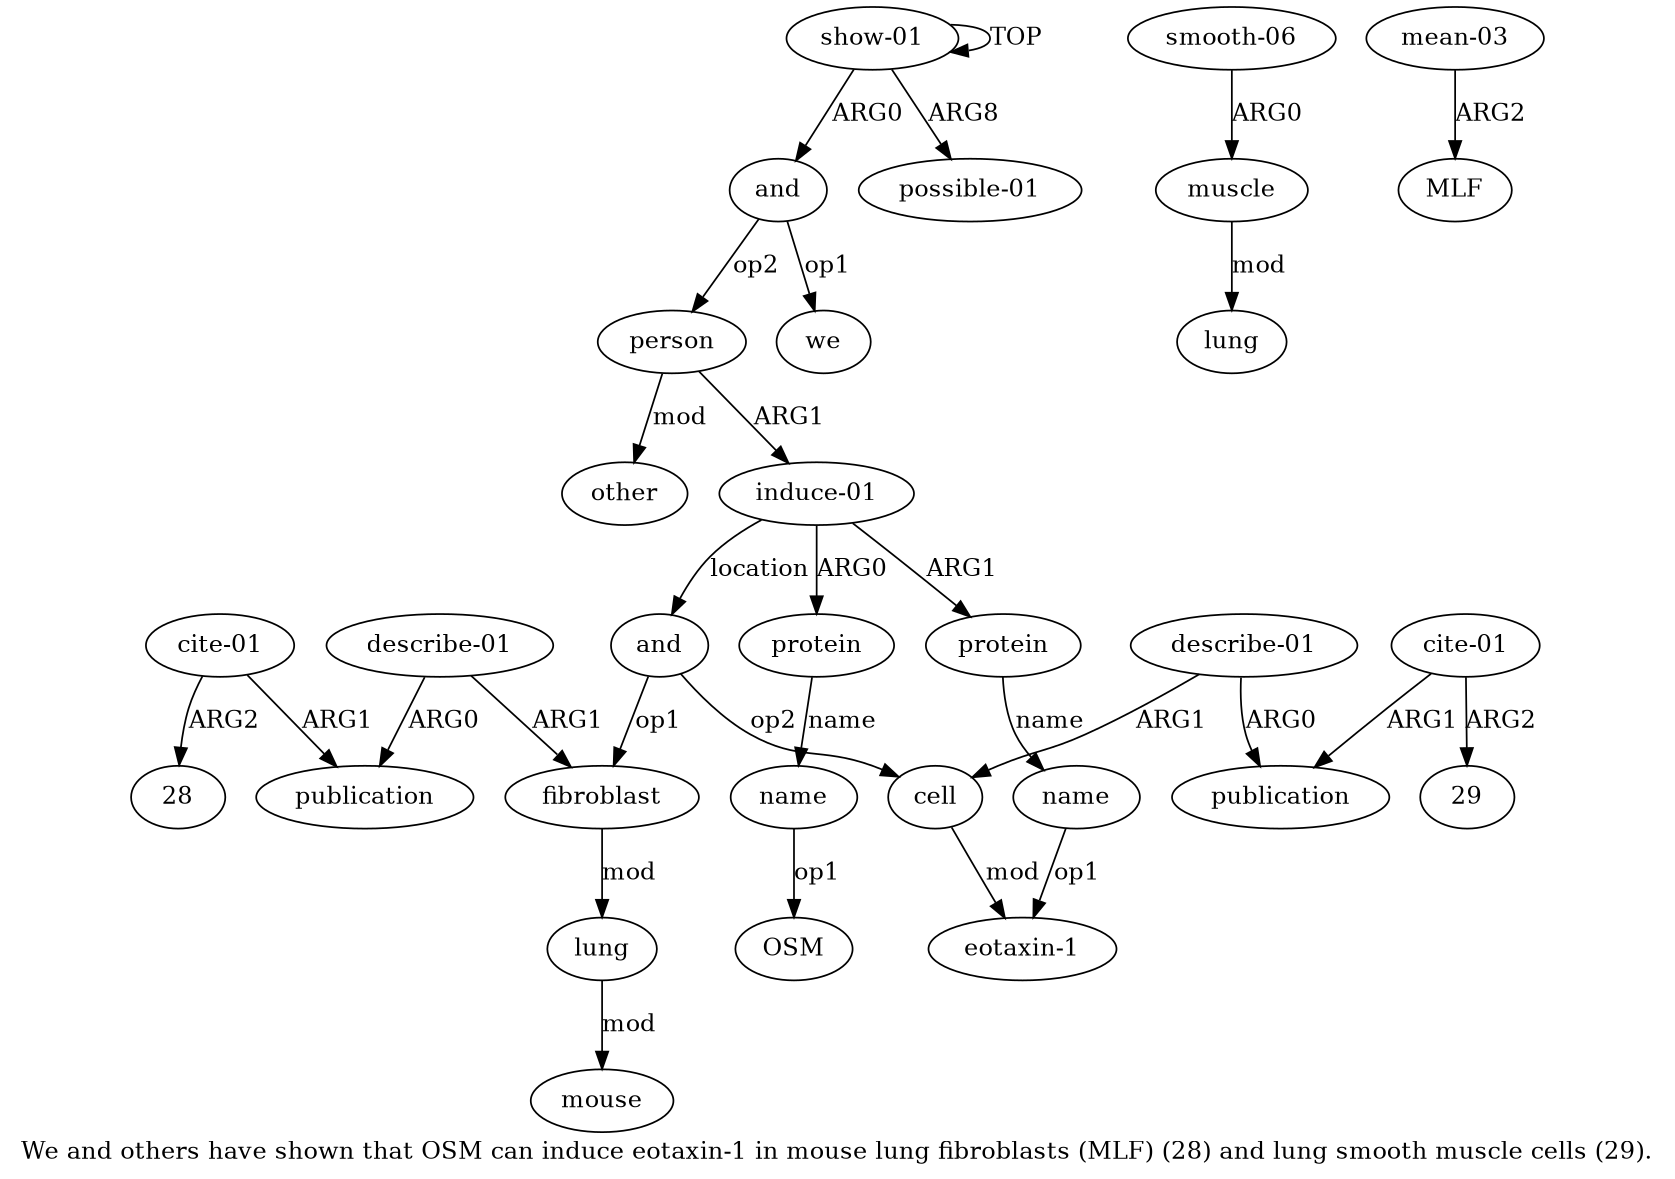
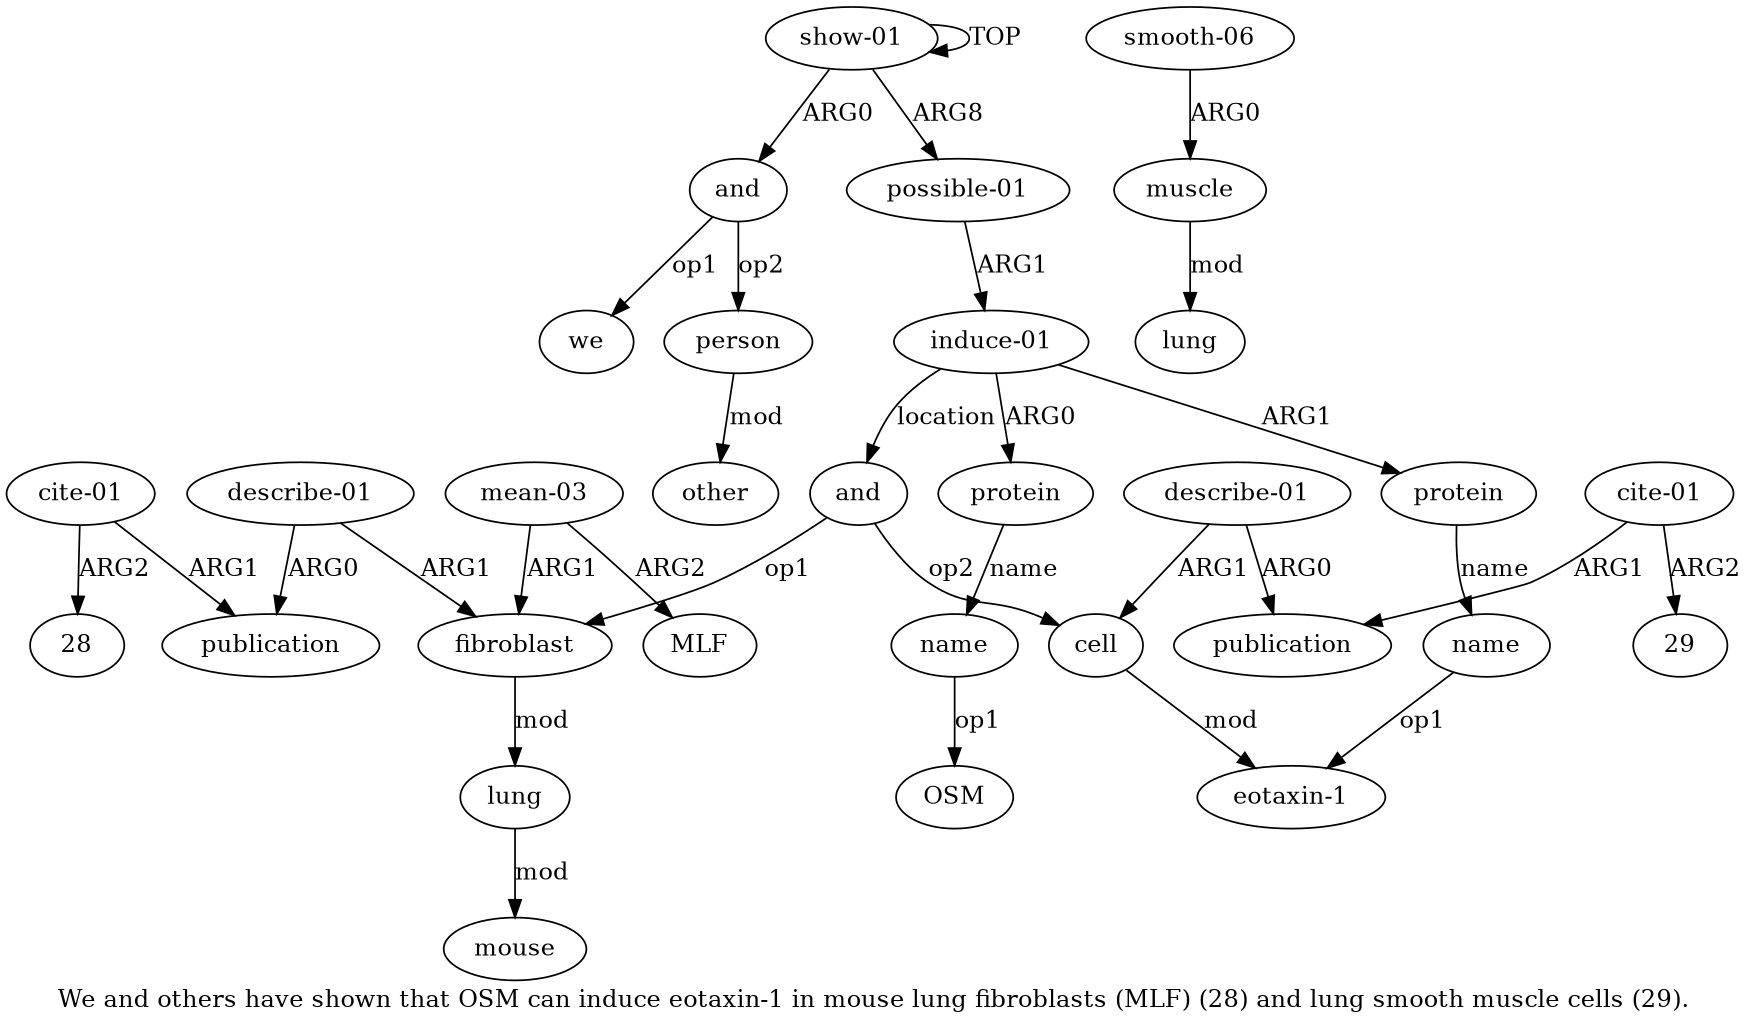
(738, 411) -> (973, 257)
none -> (526, 561)
